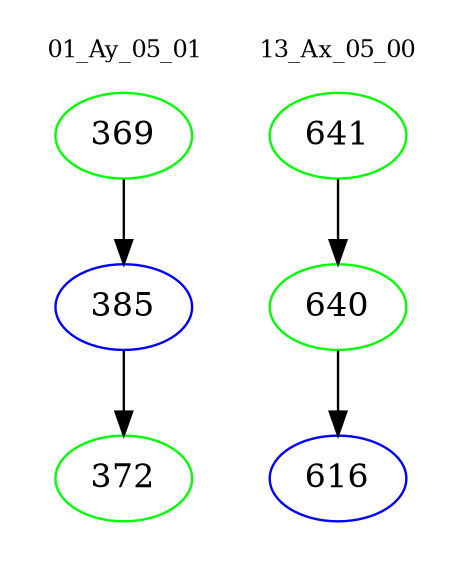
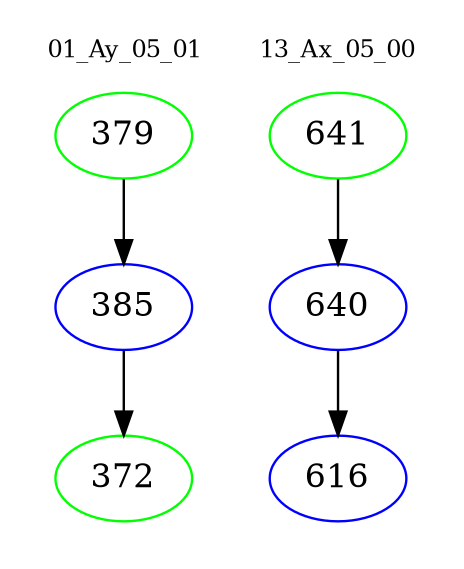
(124, 136) -> (124, 136)
(338, 307) -> (338, 307)
